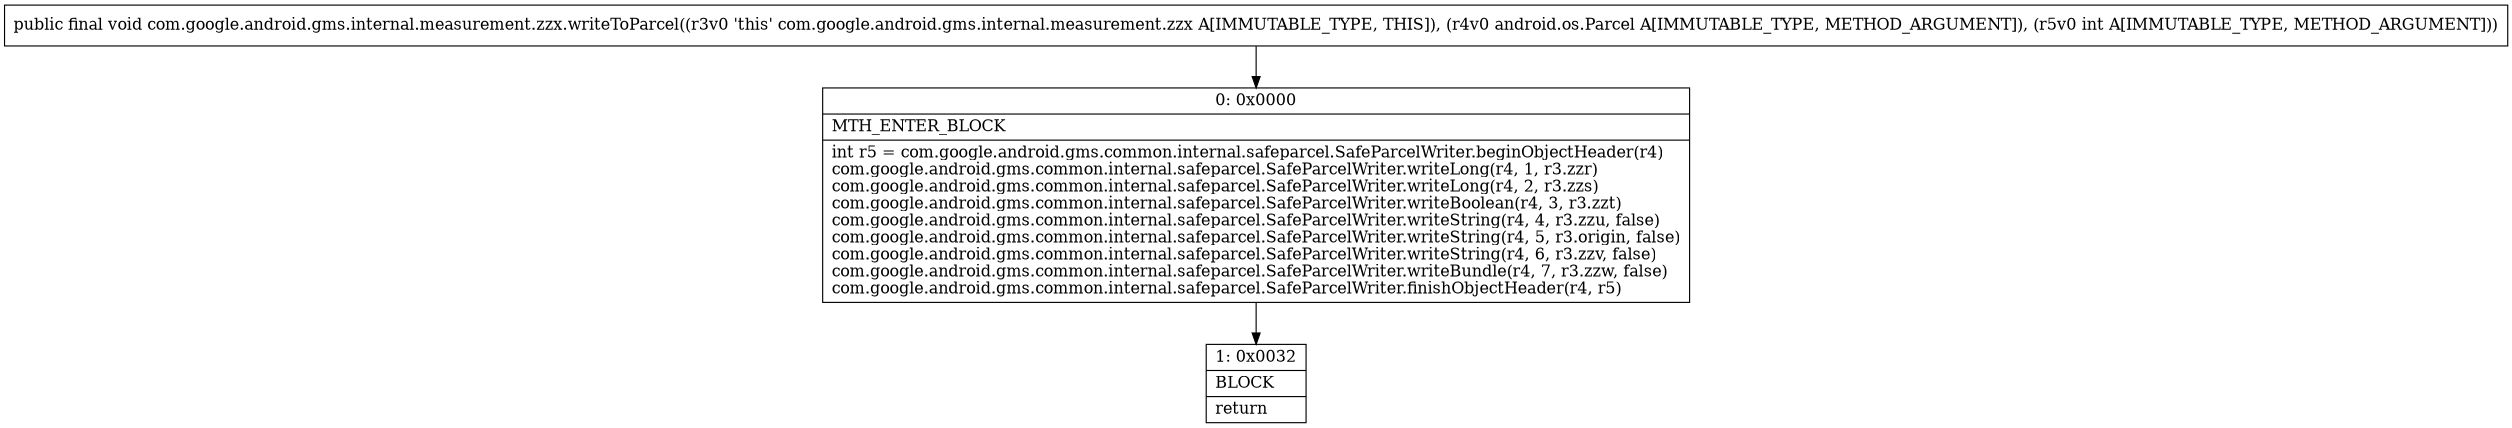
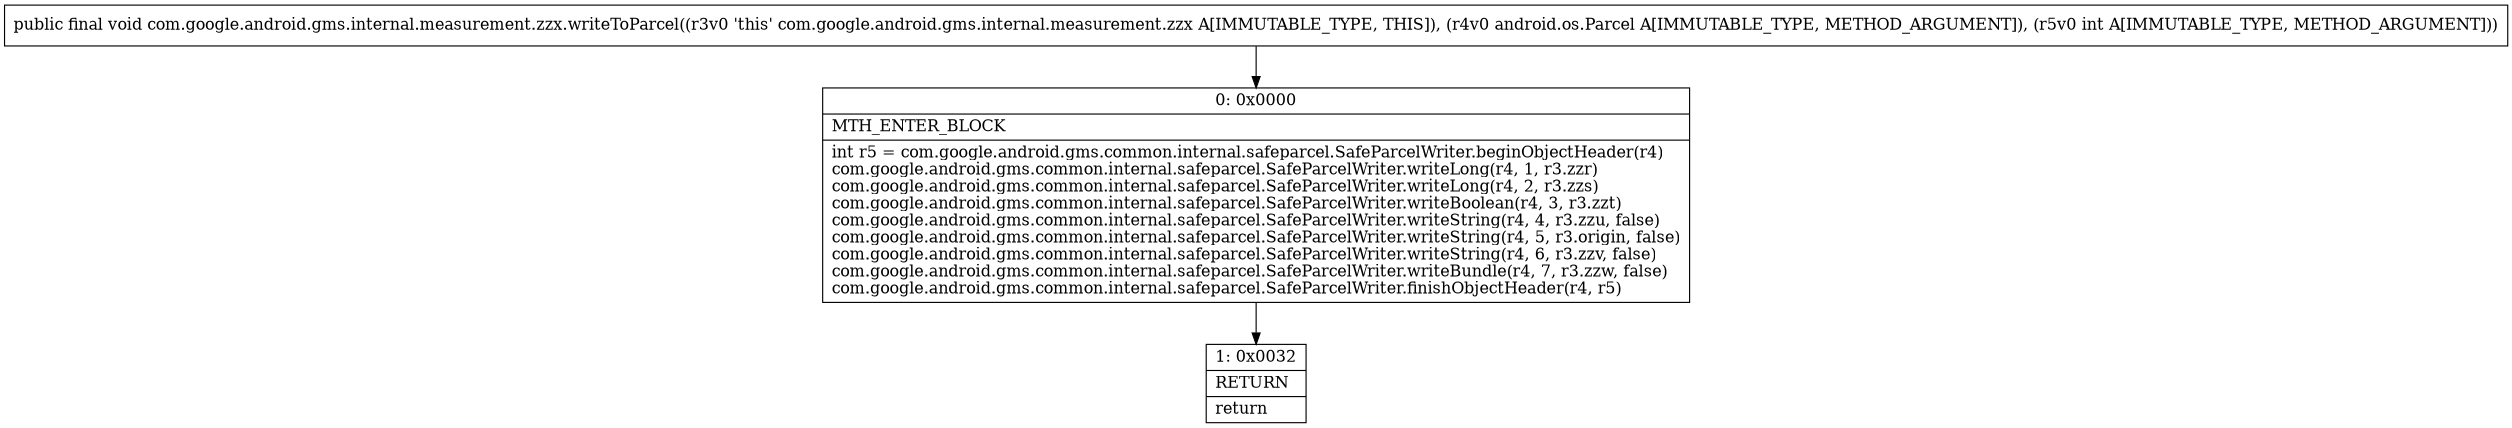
(1245, 383) -> (1252, 383)
